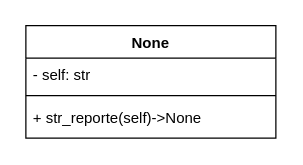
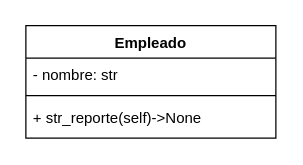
(151, 43) -> (151, 43)
(72, 76) -> (82, 76)
